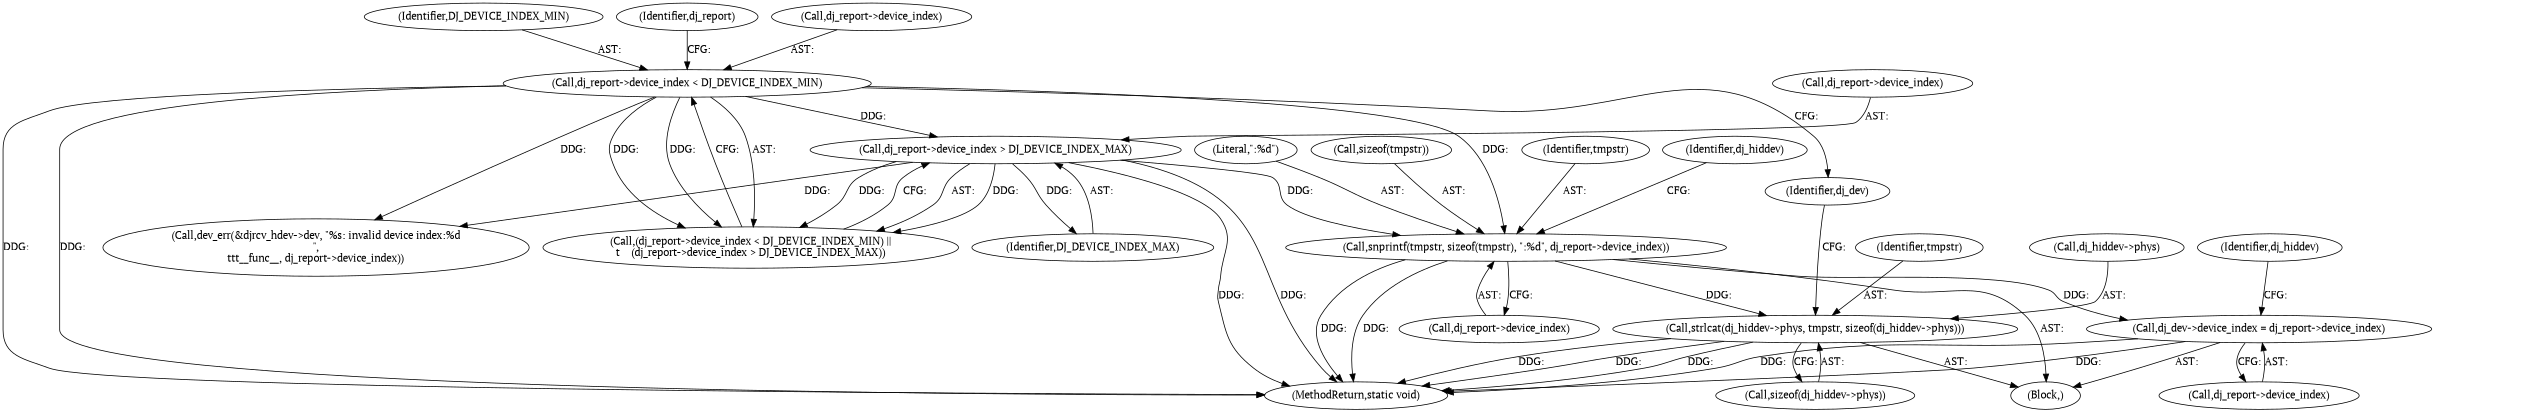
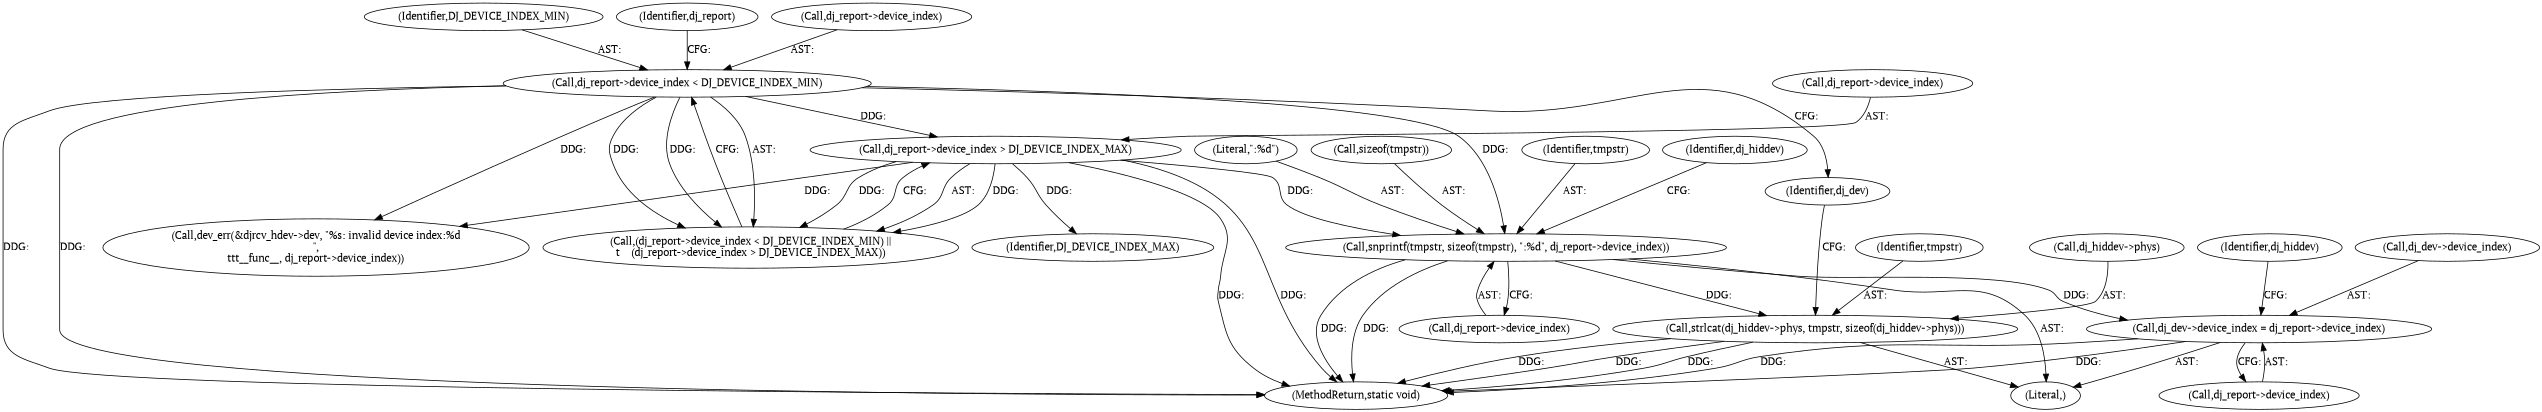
(1086, 196) -> none
none -> (2447, 248)
(1815, 396) -> none
(2046, 396) -> (2046, 396)
